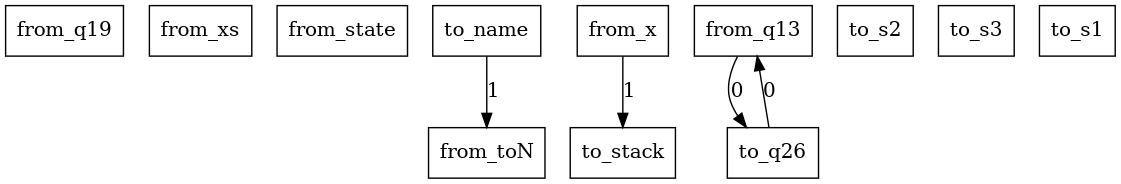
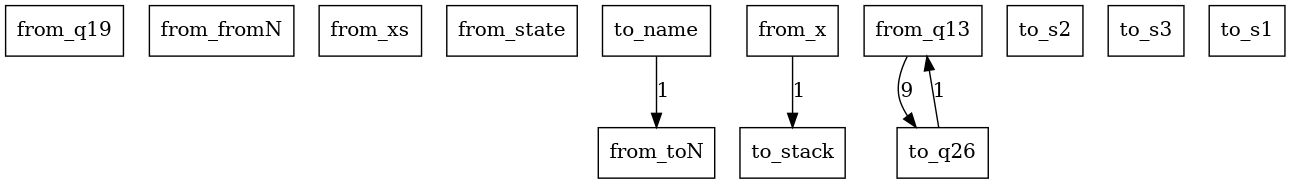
none -> (222, 31)
(738, 92) -> (908, 92)
(770, 92) -> (940, 92)
